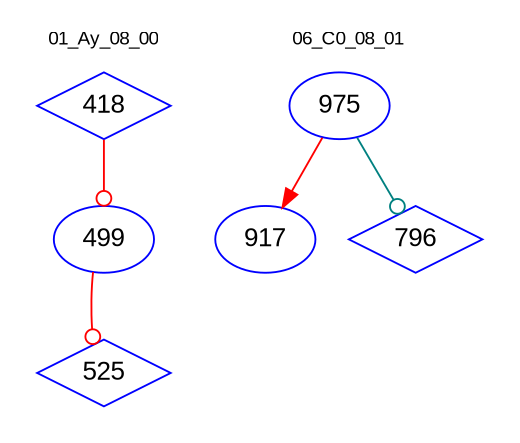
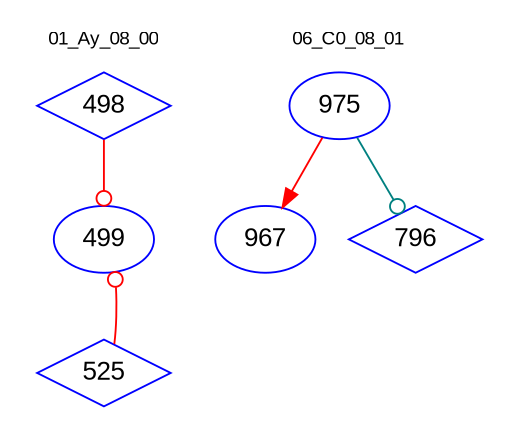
(104, 106) -> (104, 106)
(265, 239) -> (265, 239)
(91, 301) -> (116, 316)
